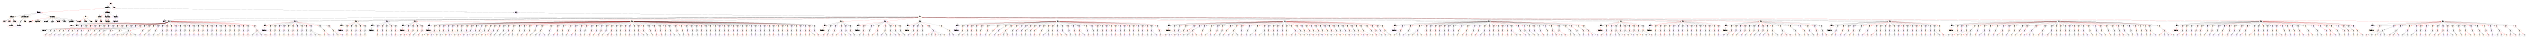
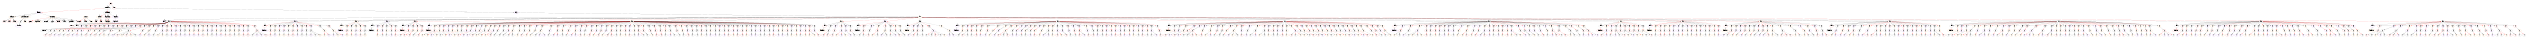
(86, 17) -> (86, 17)
(11, 26) -> none
